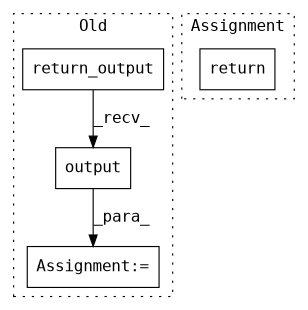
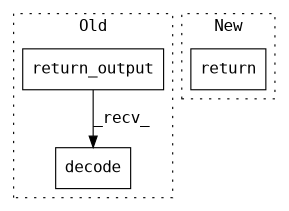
(238, 27) -> (228, 27)
(93, 168) -> (93, 168)
(93, 267) -> none
